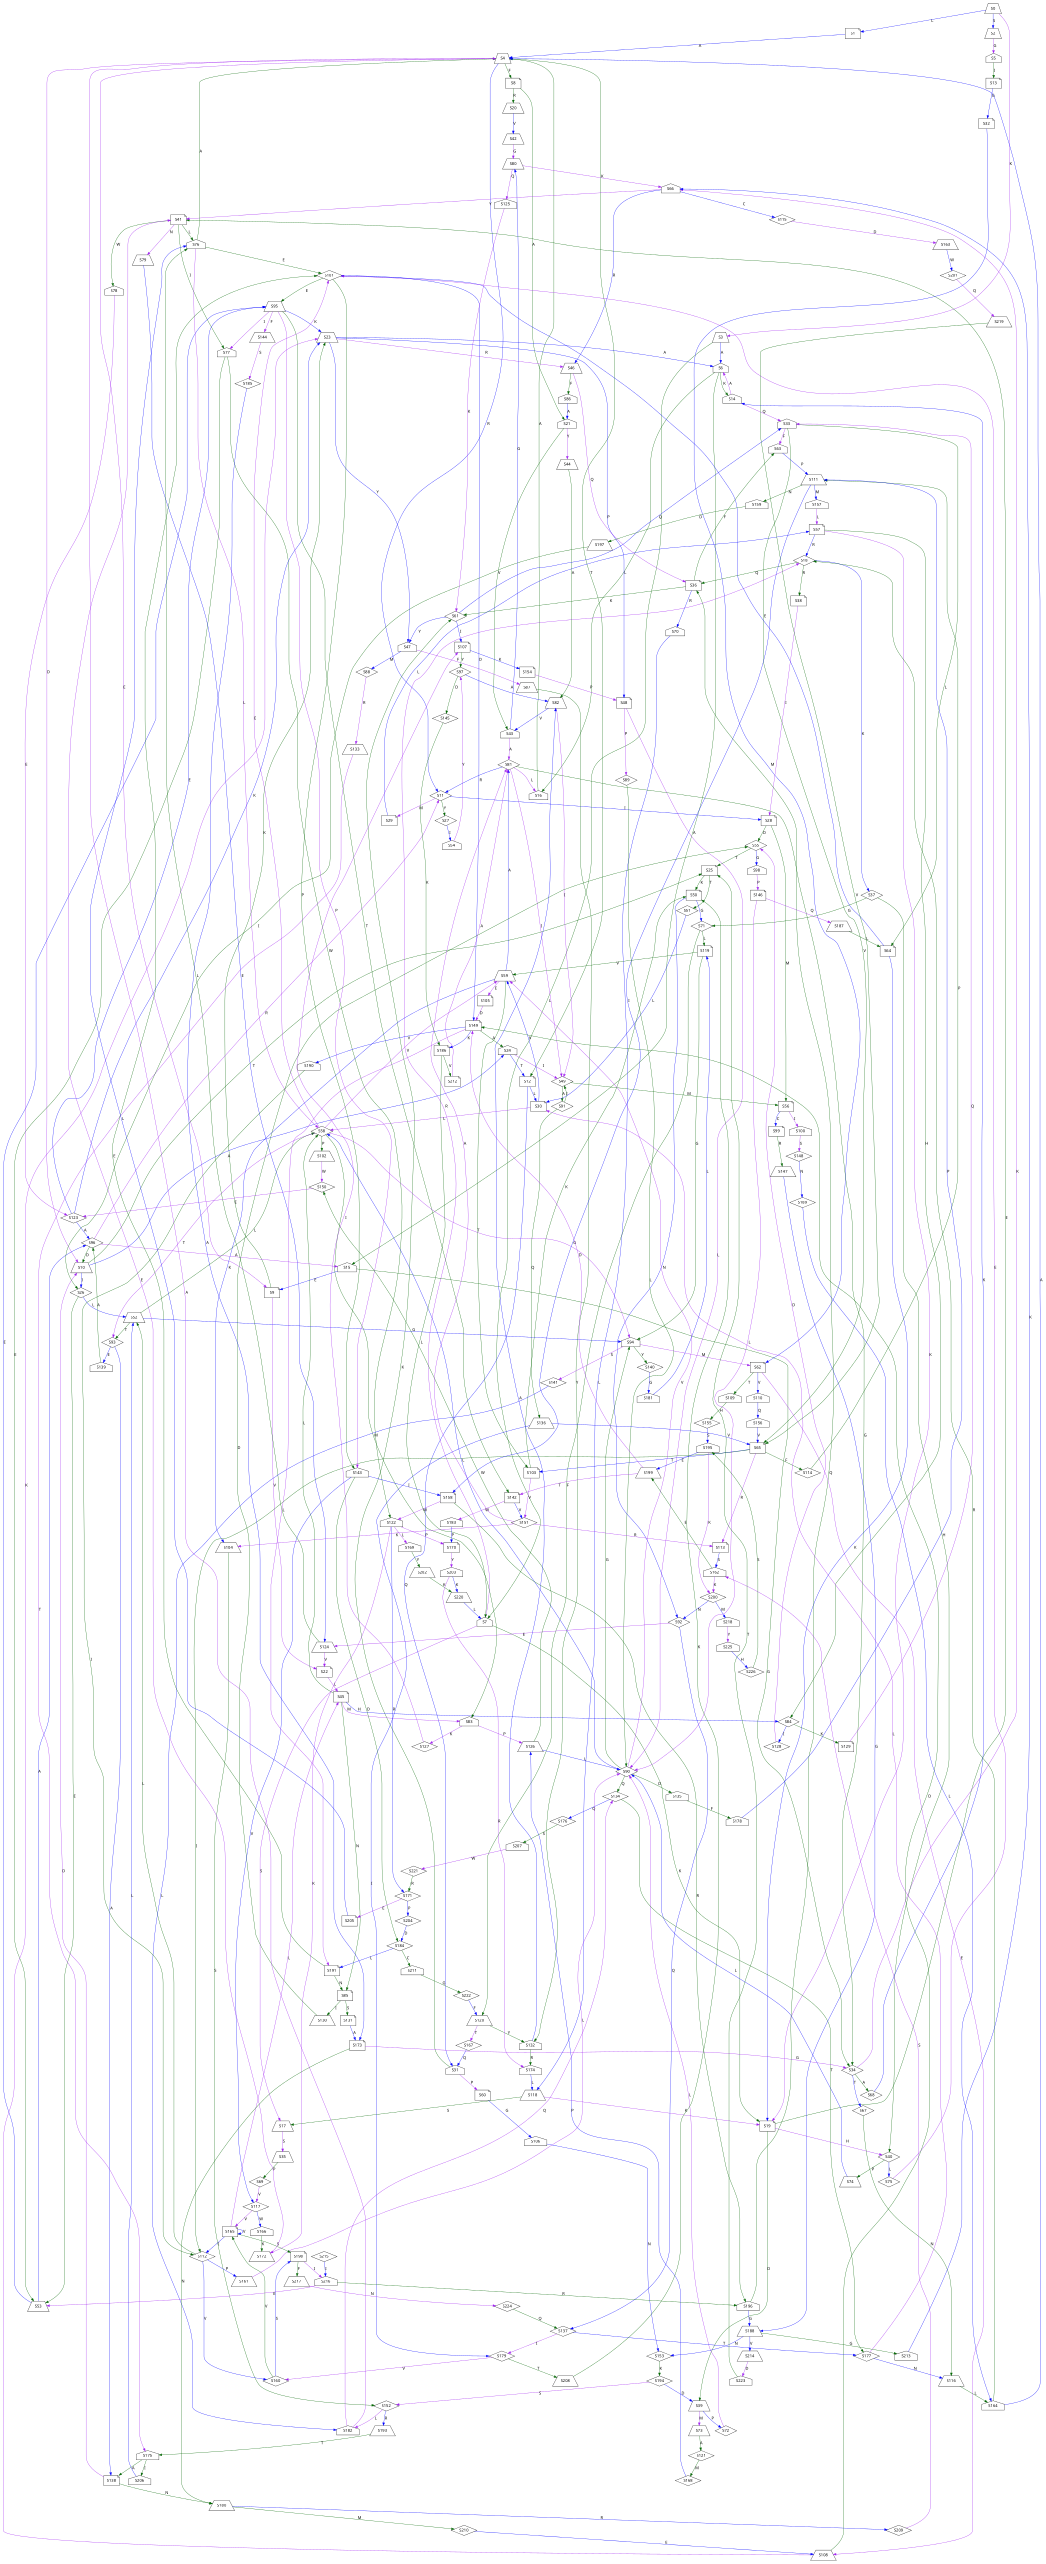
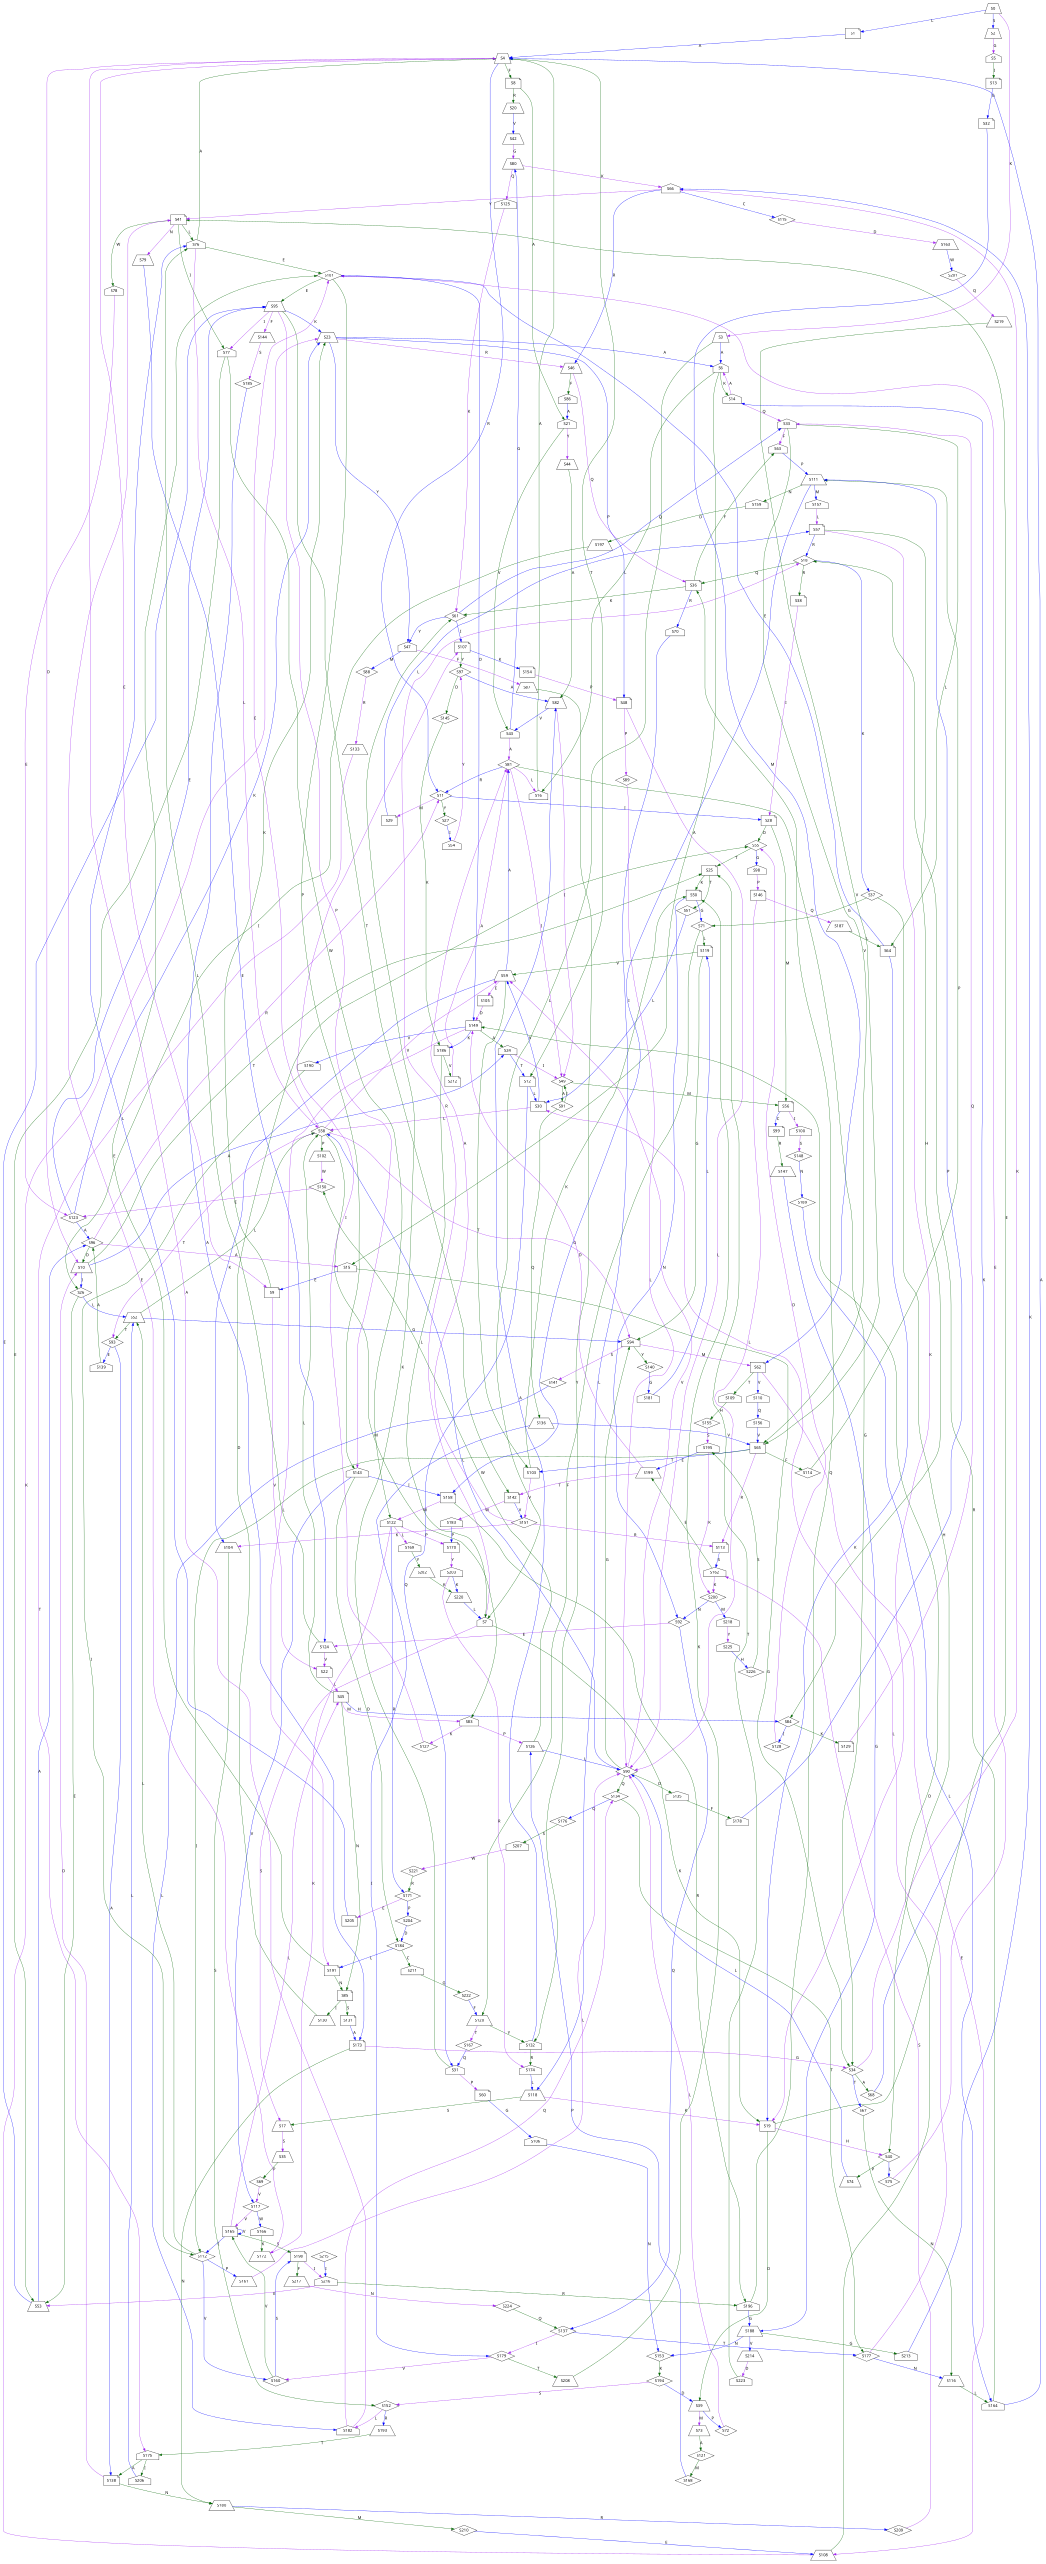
(649, 1261) -> (649, 1261)
(707, 1435) -> (707, 1435)
